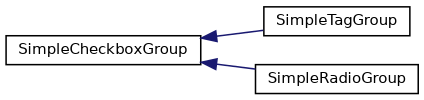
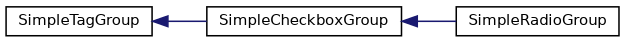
(240, 33) -> (187, 21)
